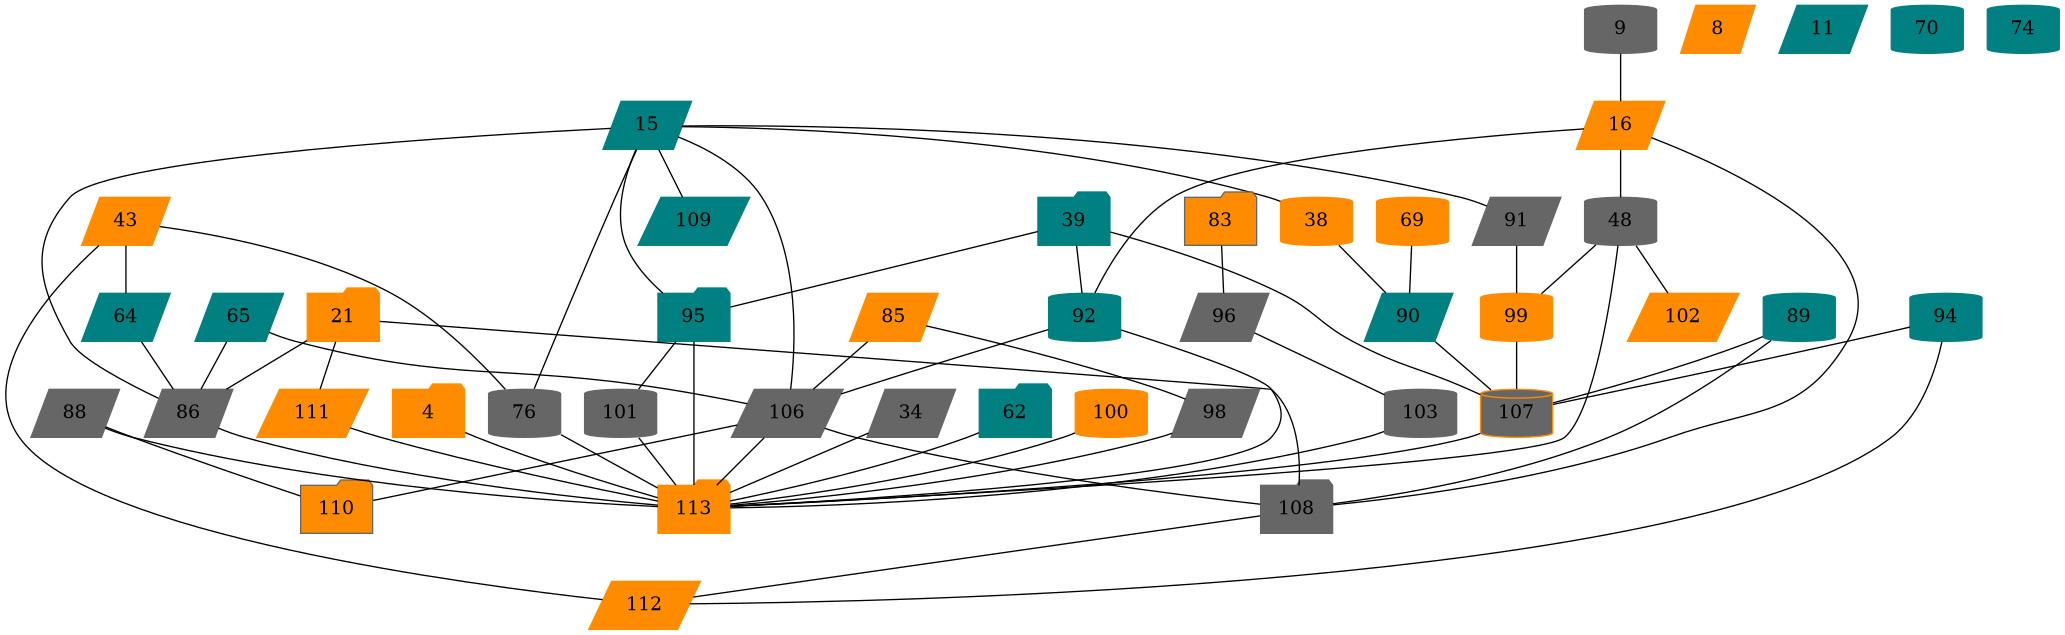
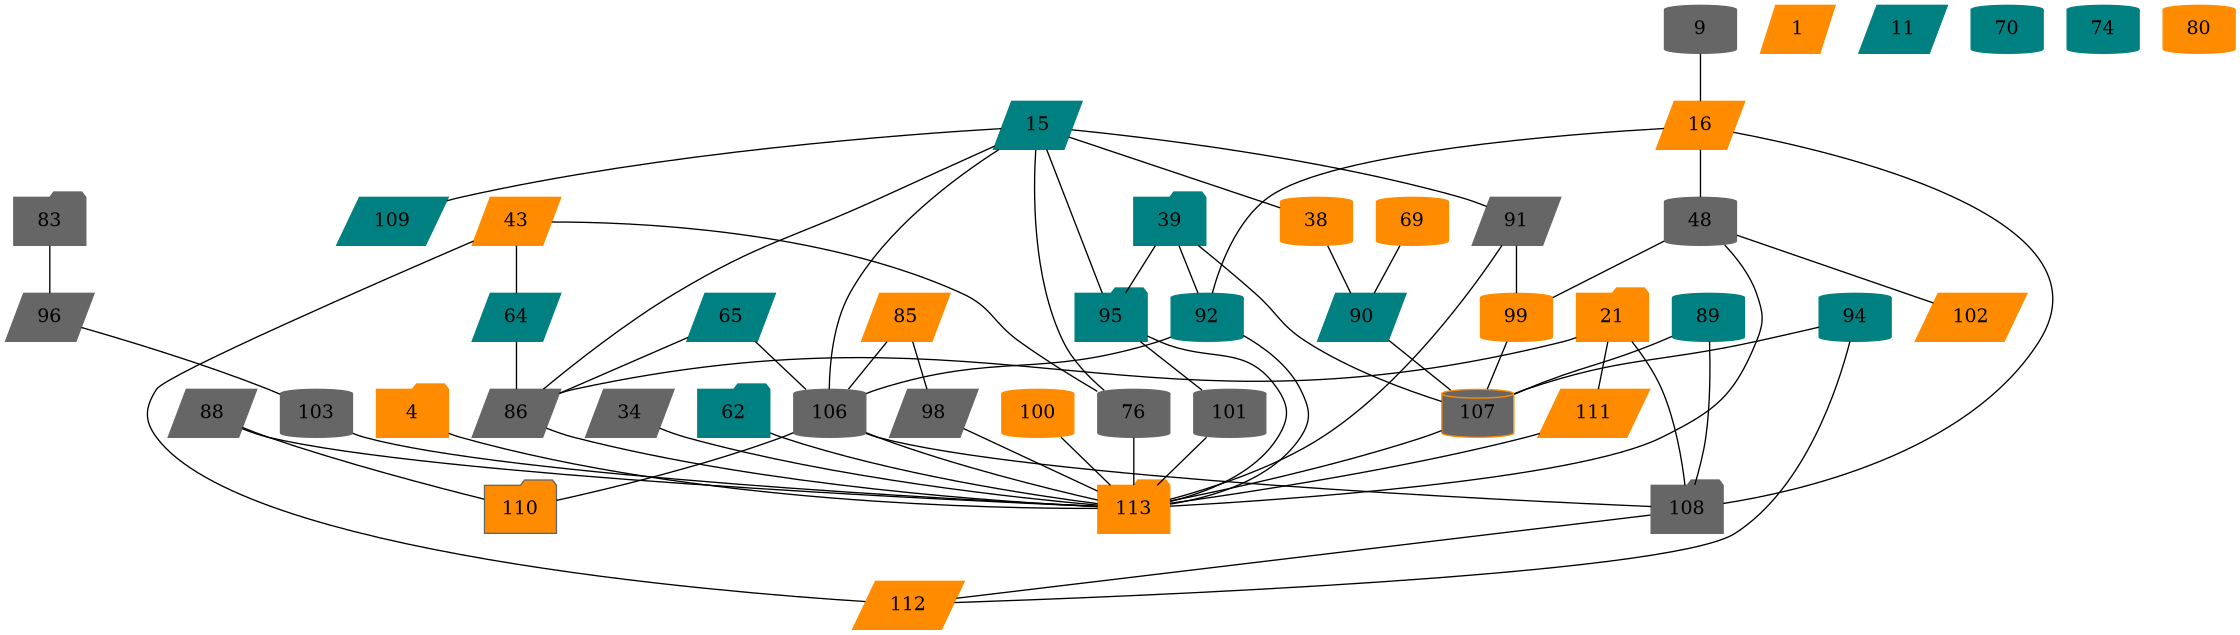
(1718, 29) -> (1798, 29)
none -> (2199, 29)
(1221, 221) -> (50, 221)
none -> (1362, 407)
(787, 413) -> (830, 413)
